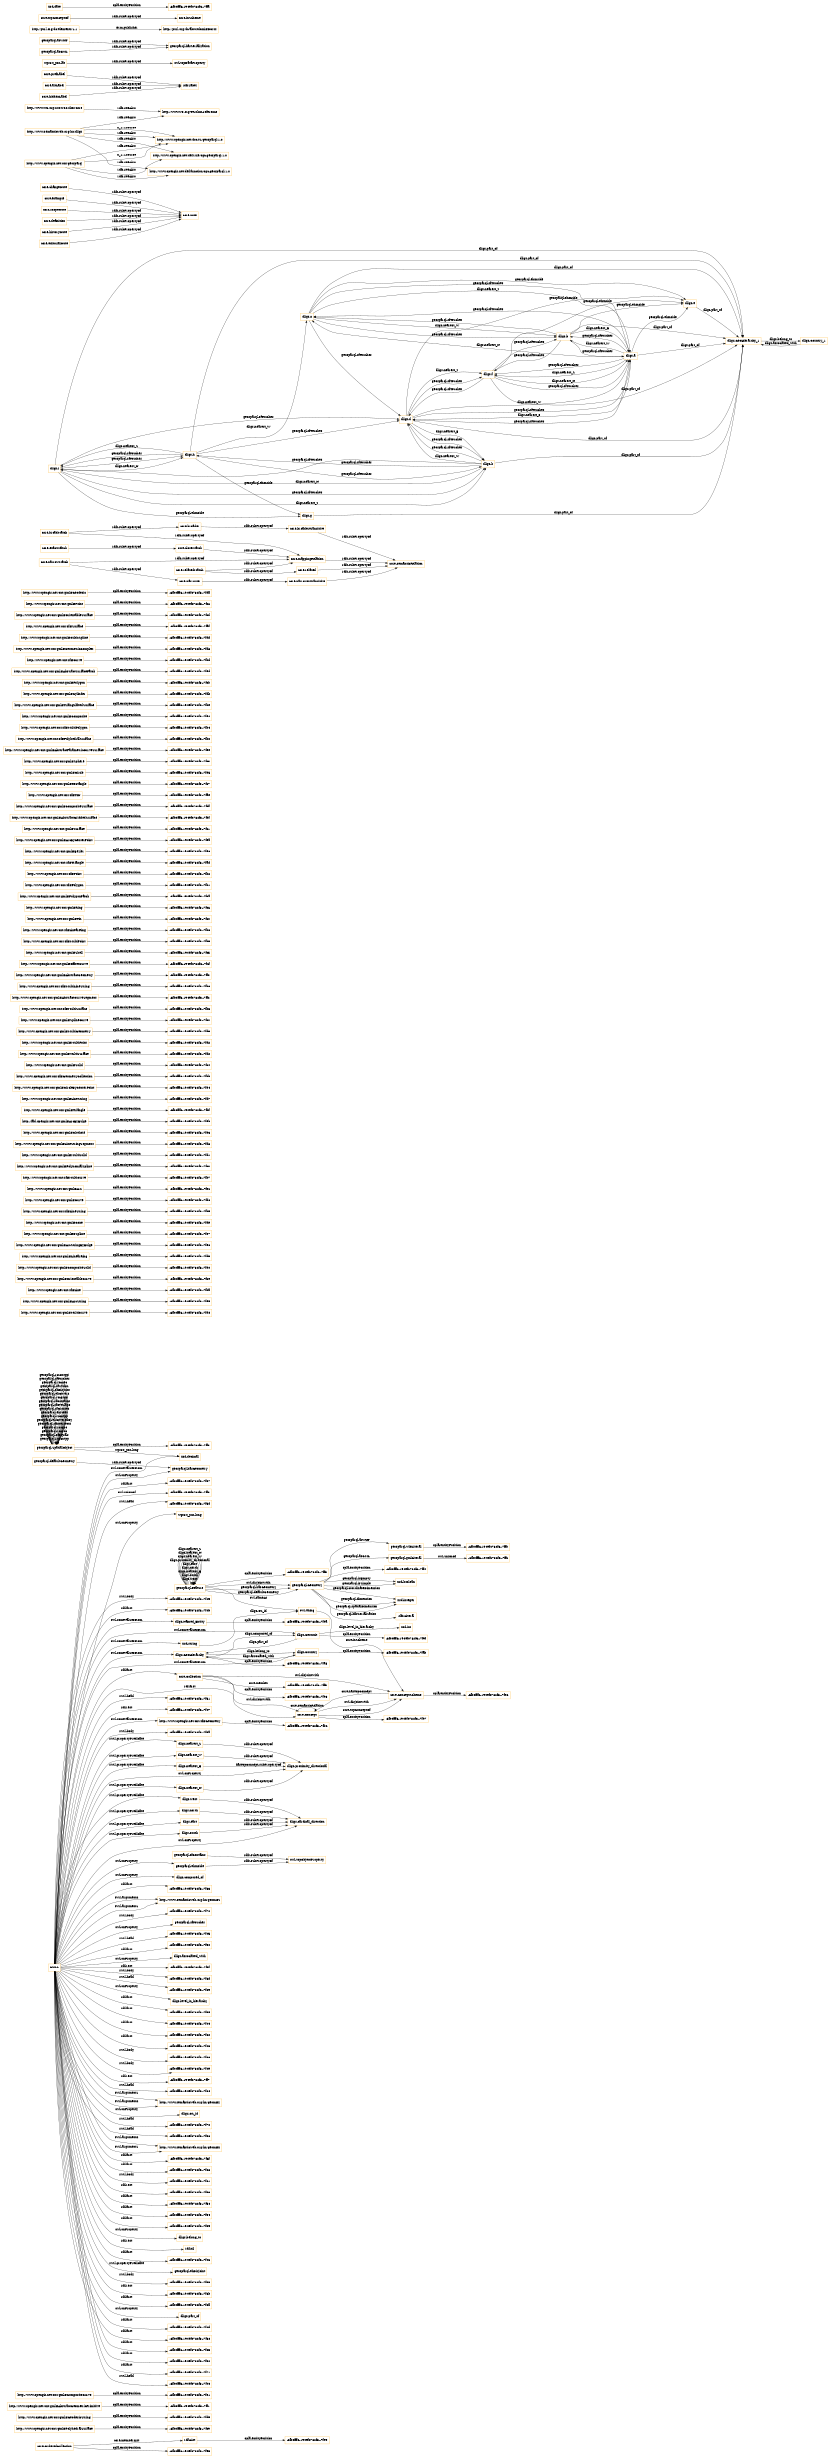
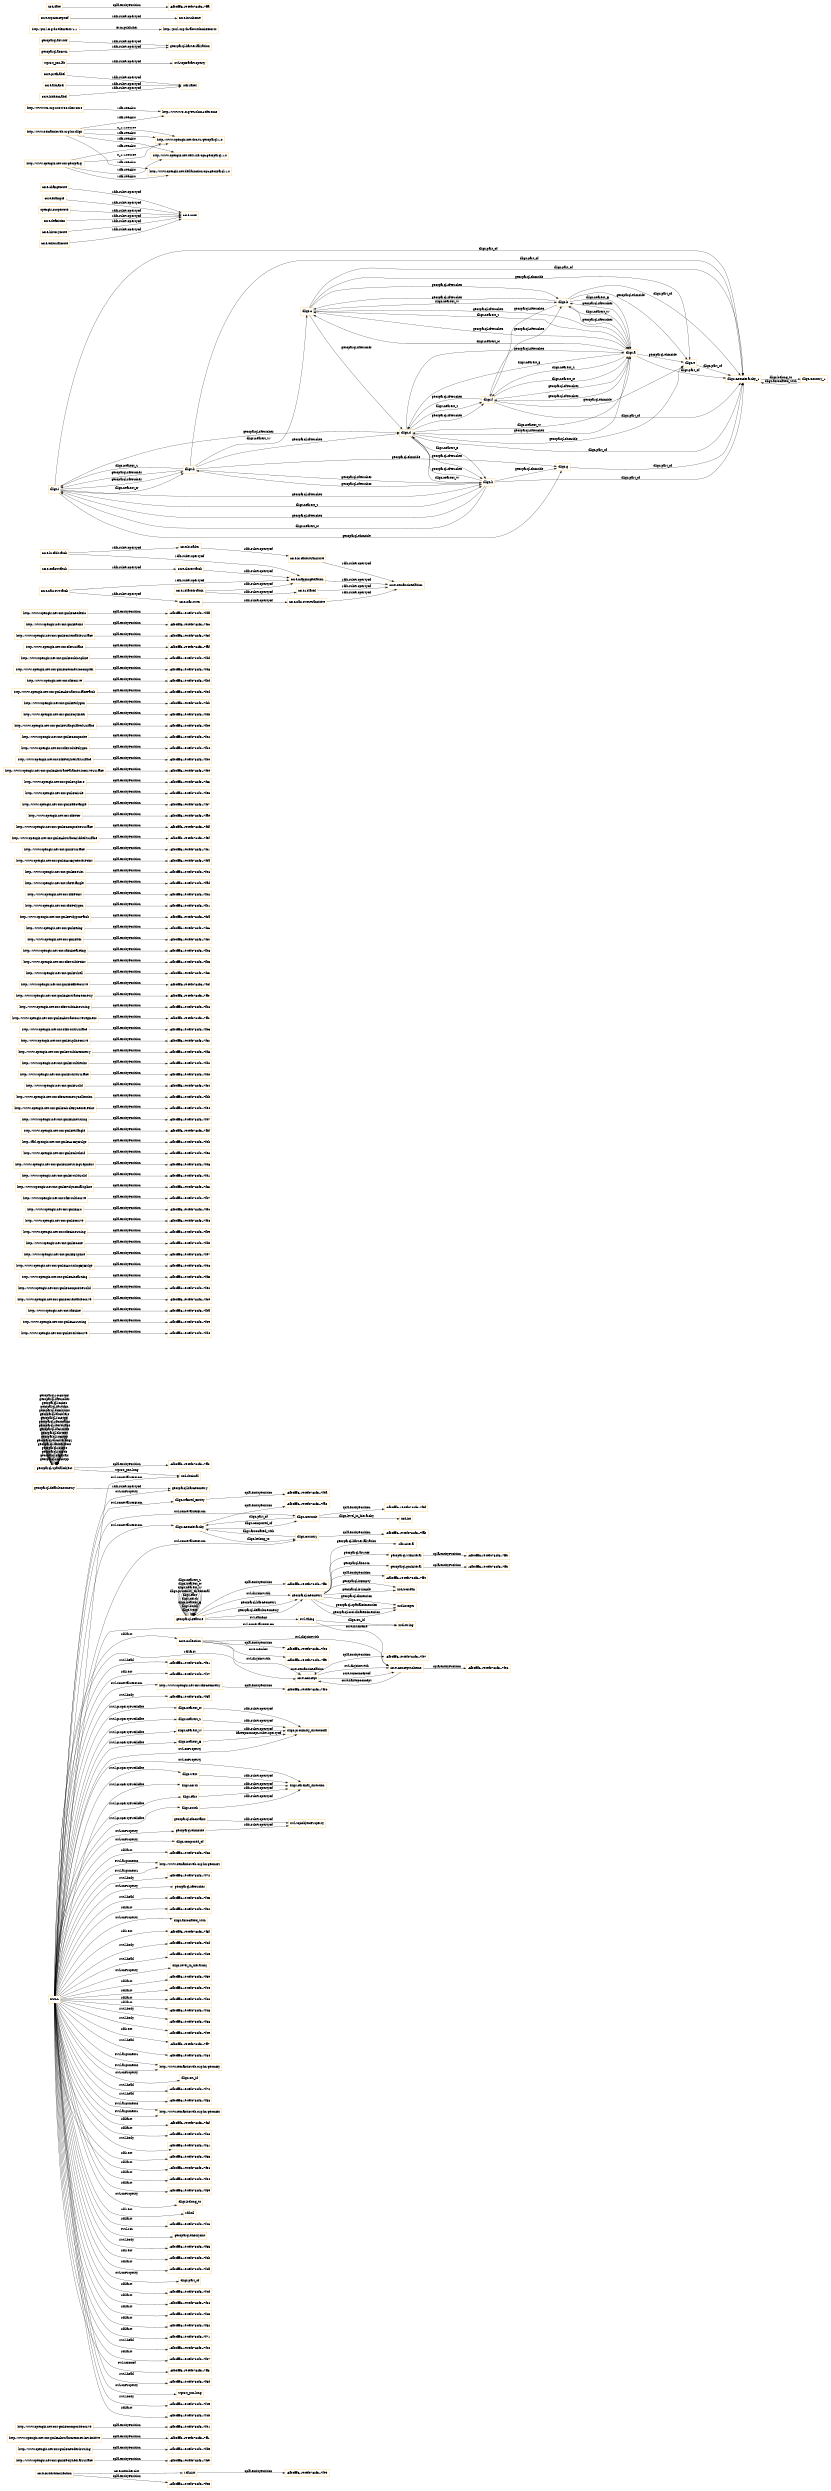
(54, 210) -> (54, 210)
none -> (525, 475)
(447, 1557) -> (447, 1566)
(238, 1617) -> (355, 1623)
(127, 2263) -> (127, 2229)
